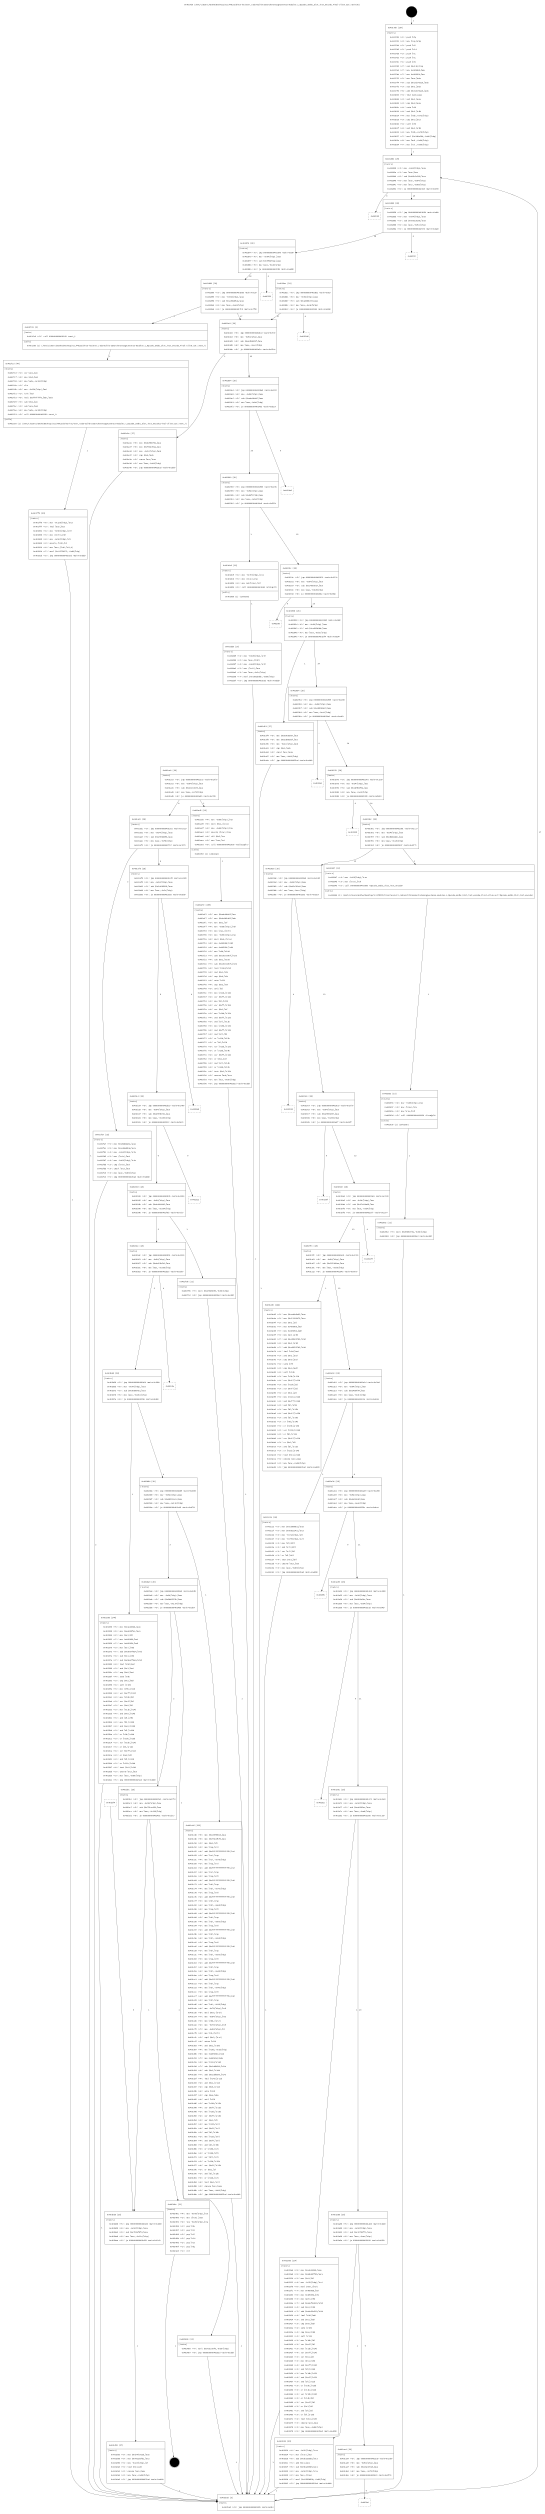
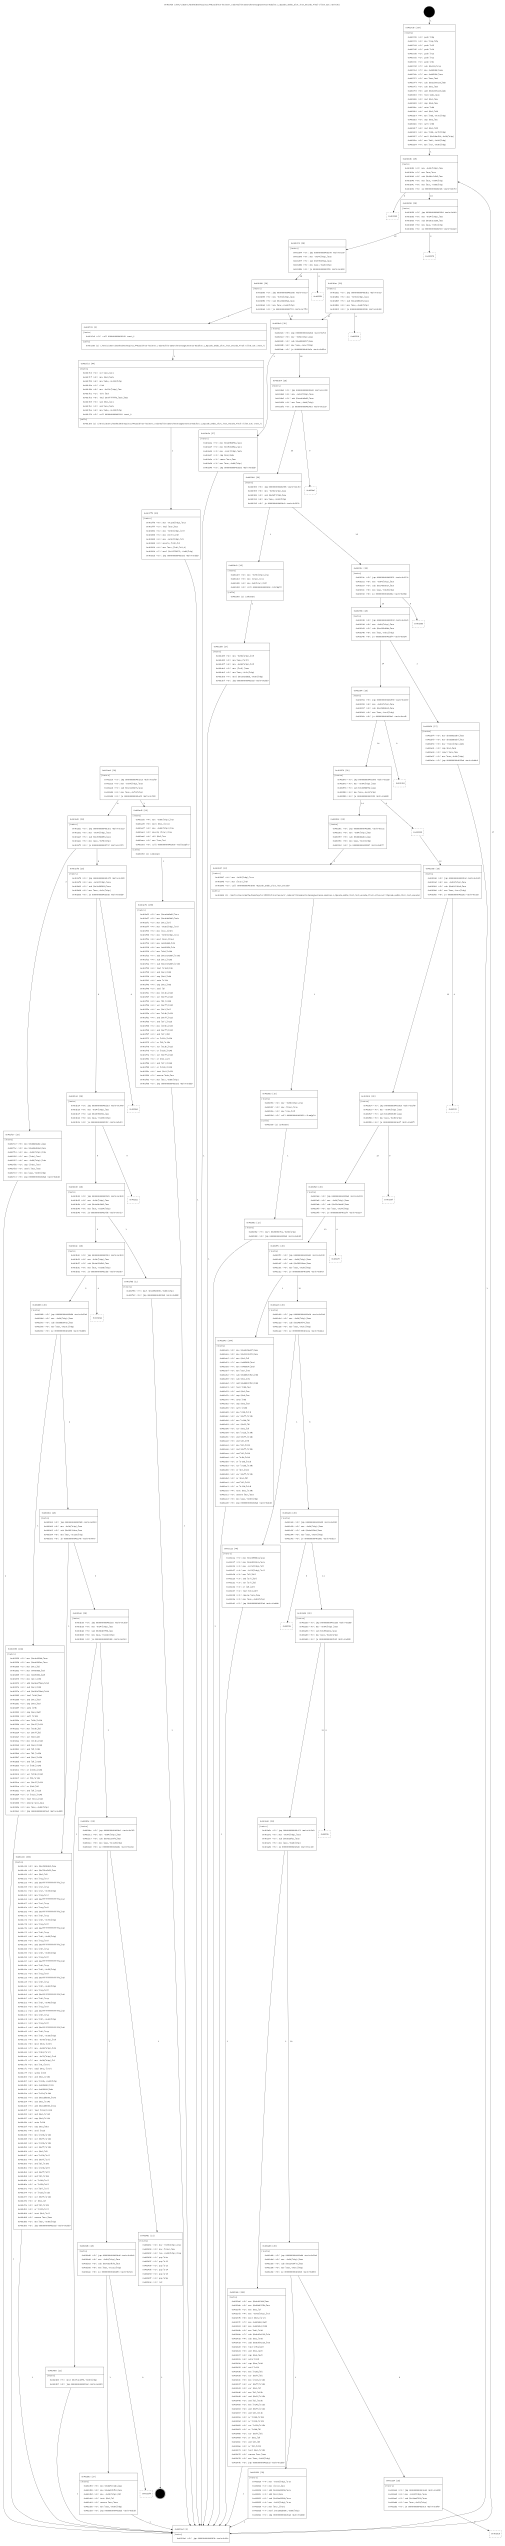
(349, 861) -> (430, 850)
(122, 2008) -> (127, 2382)
none -> (220, 2016)
